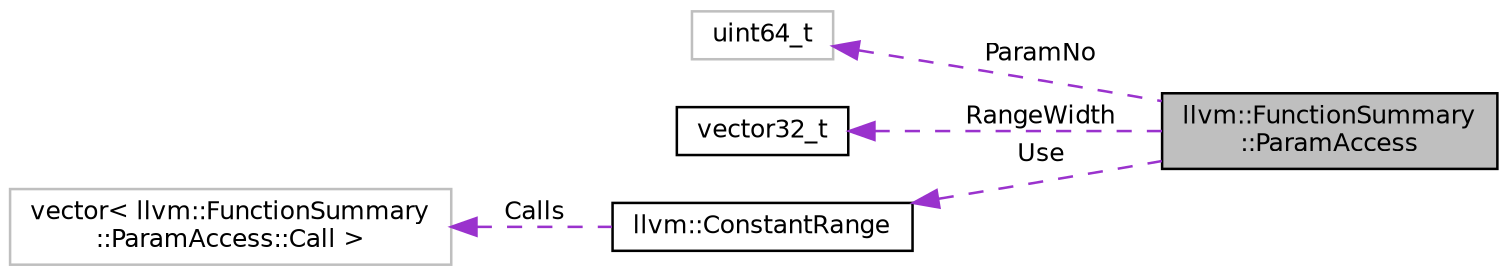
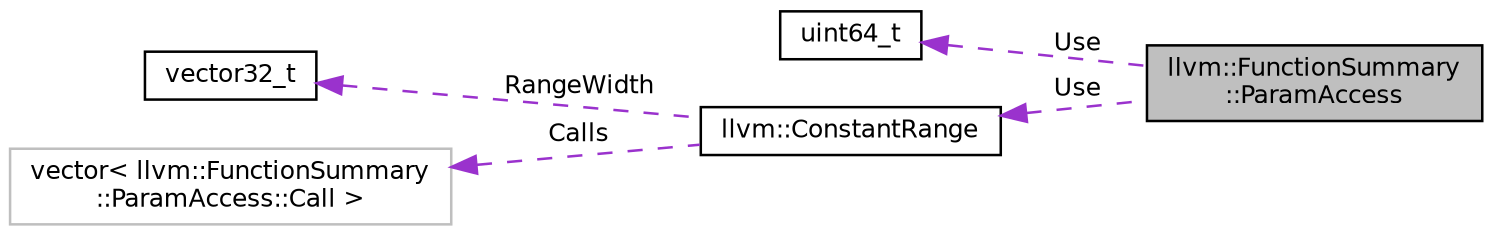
(763, 35) -> (851, 35)
(1037, 54) -> (1074, 44)
(1018, 131) -> (521, 102)
